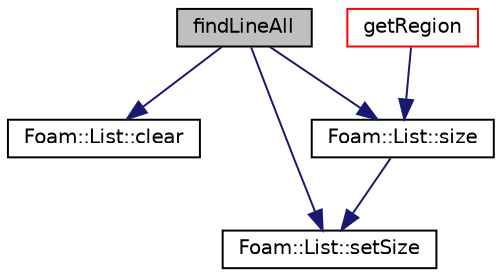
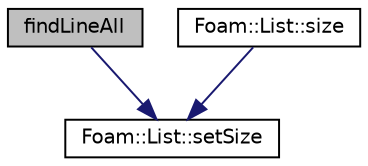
(413, 28) -> none
(315, 78) -> none
(104, 139) -> none
